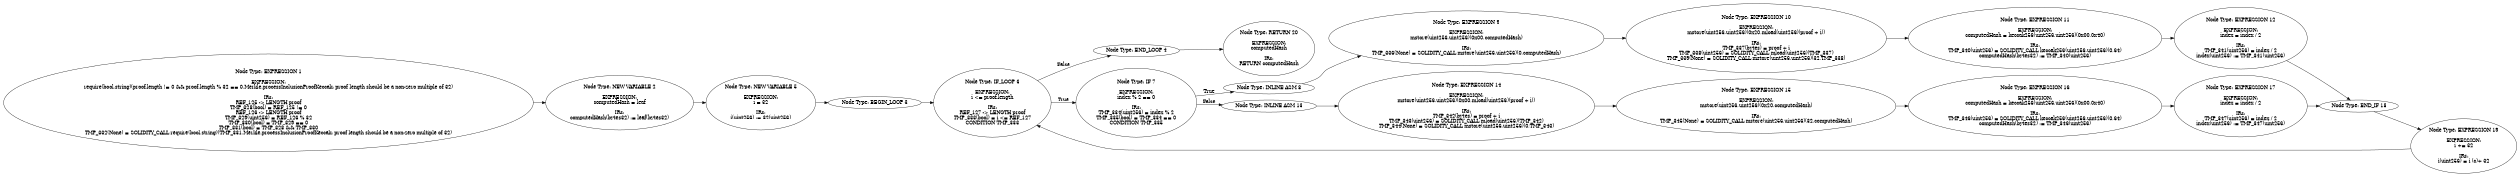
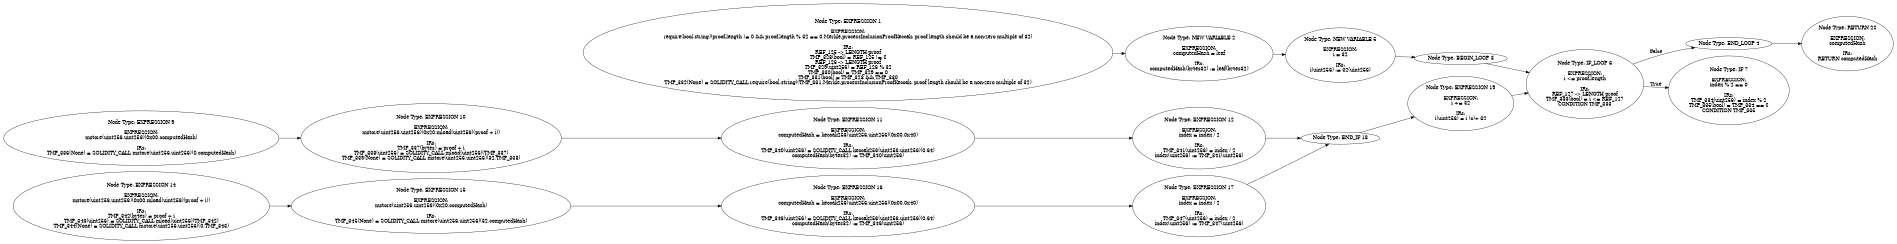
(1269, 88) -> none
(1269, 106) -> none
